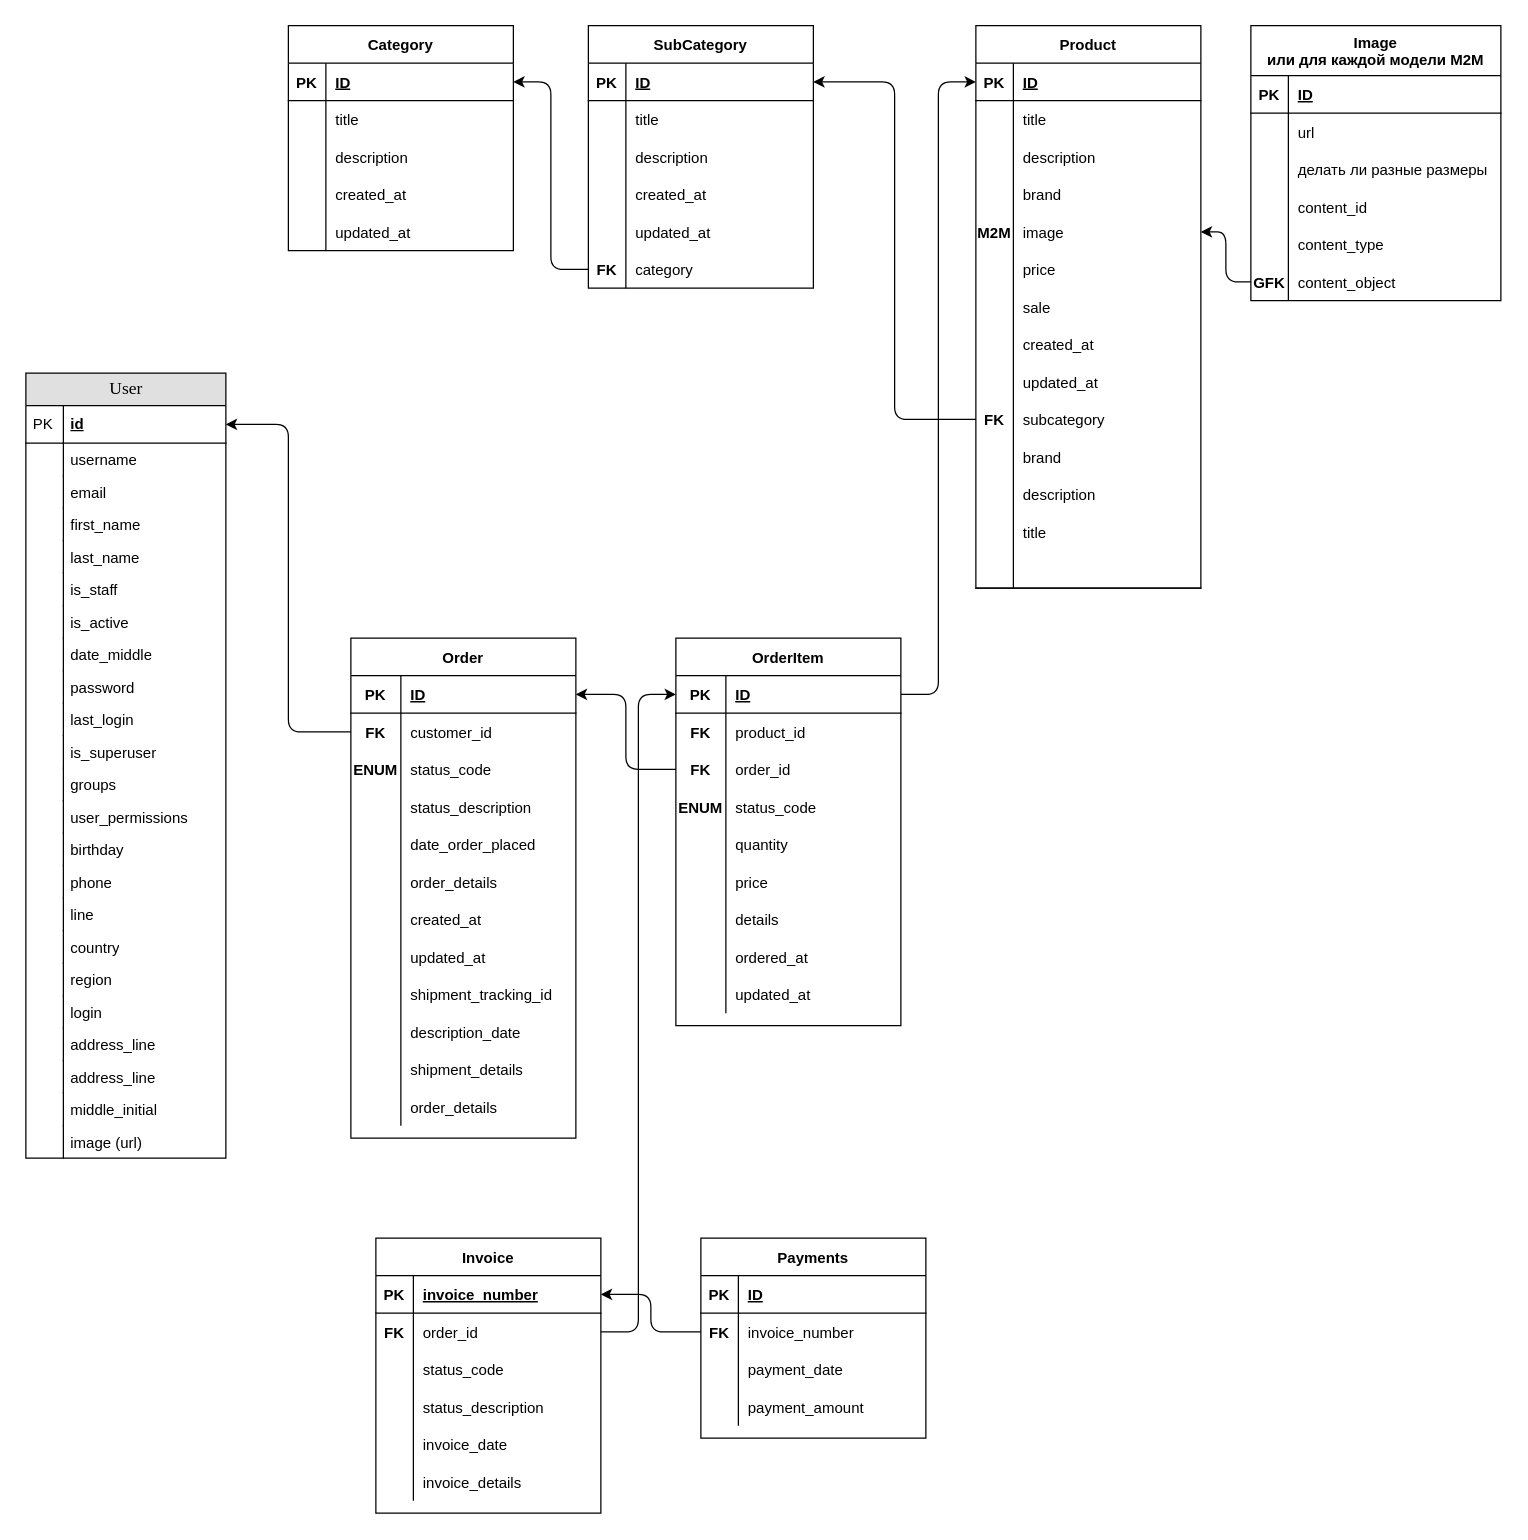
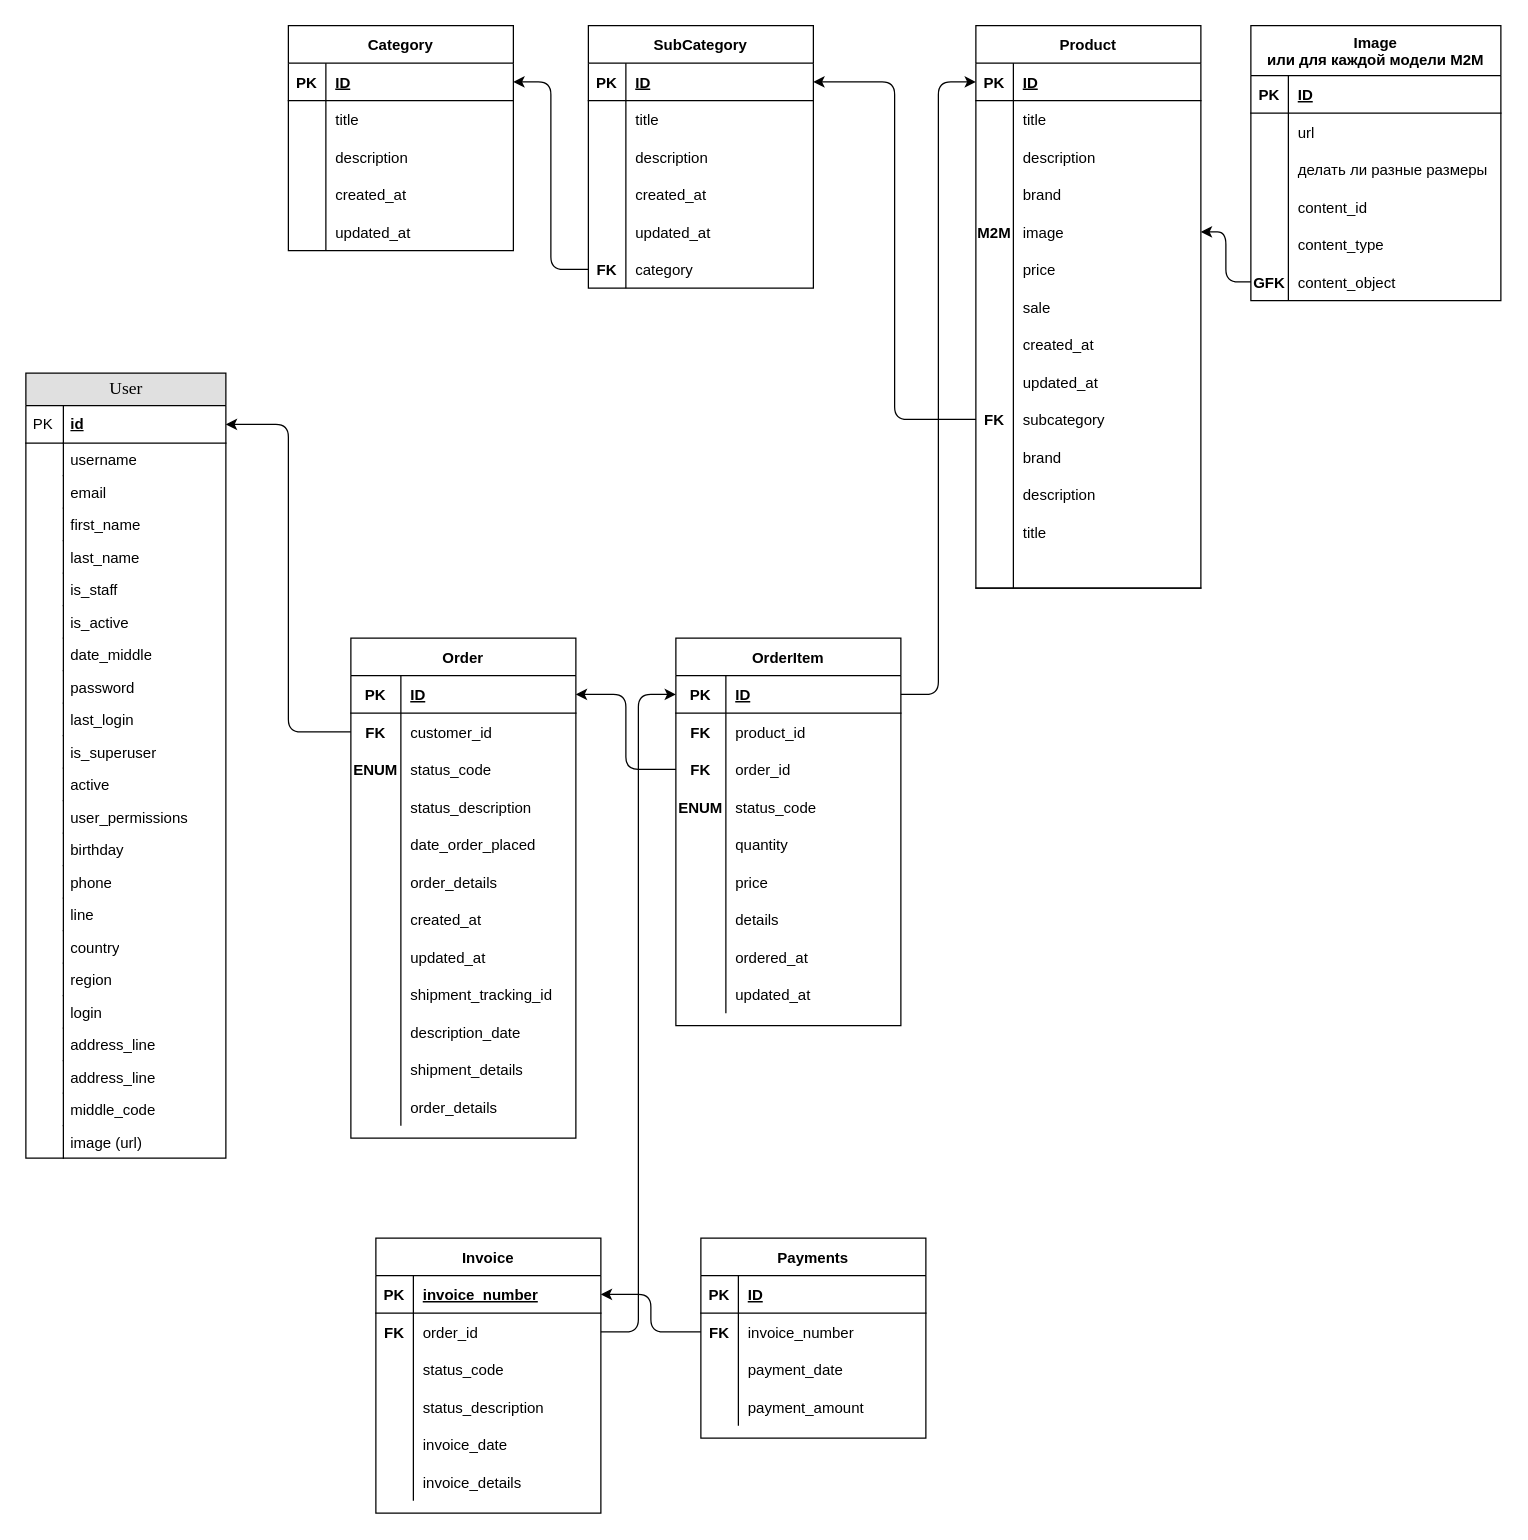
(96, 786) -> (94, 786)
(118, 1111) -> (113, 1111)
